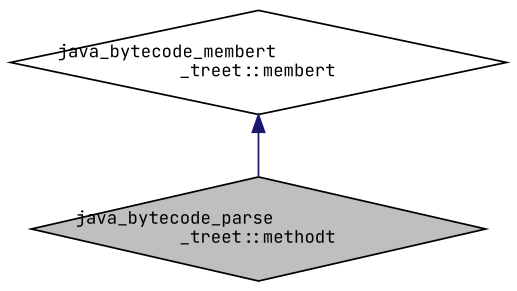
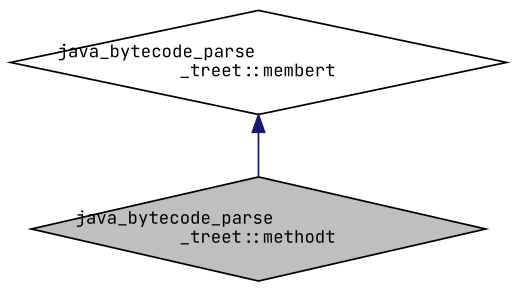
(258, 62) -> (258, 62)
